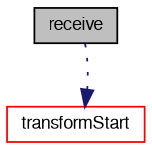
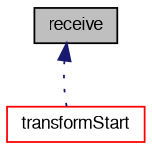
(88, 66) -> (64, 84)
